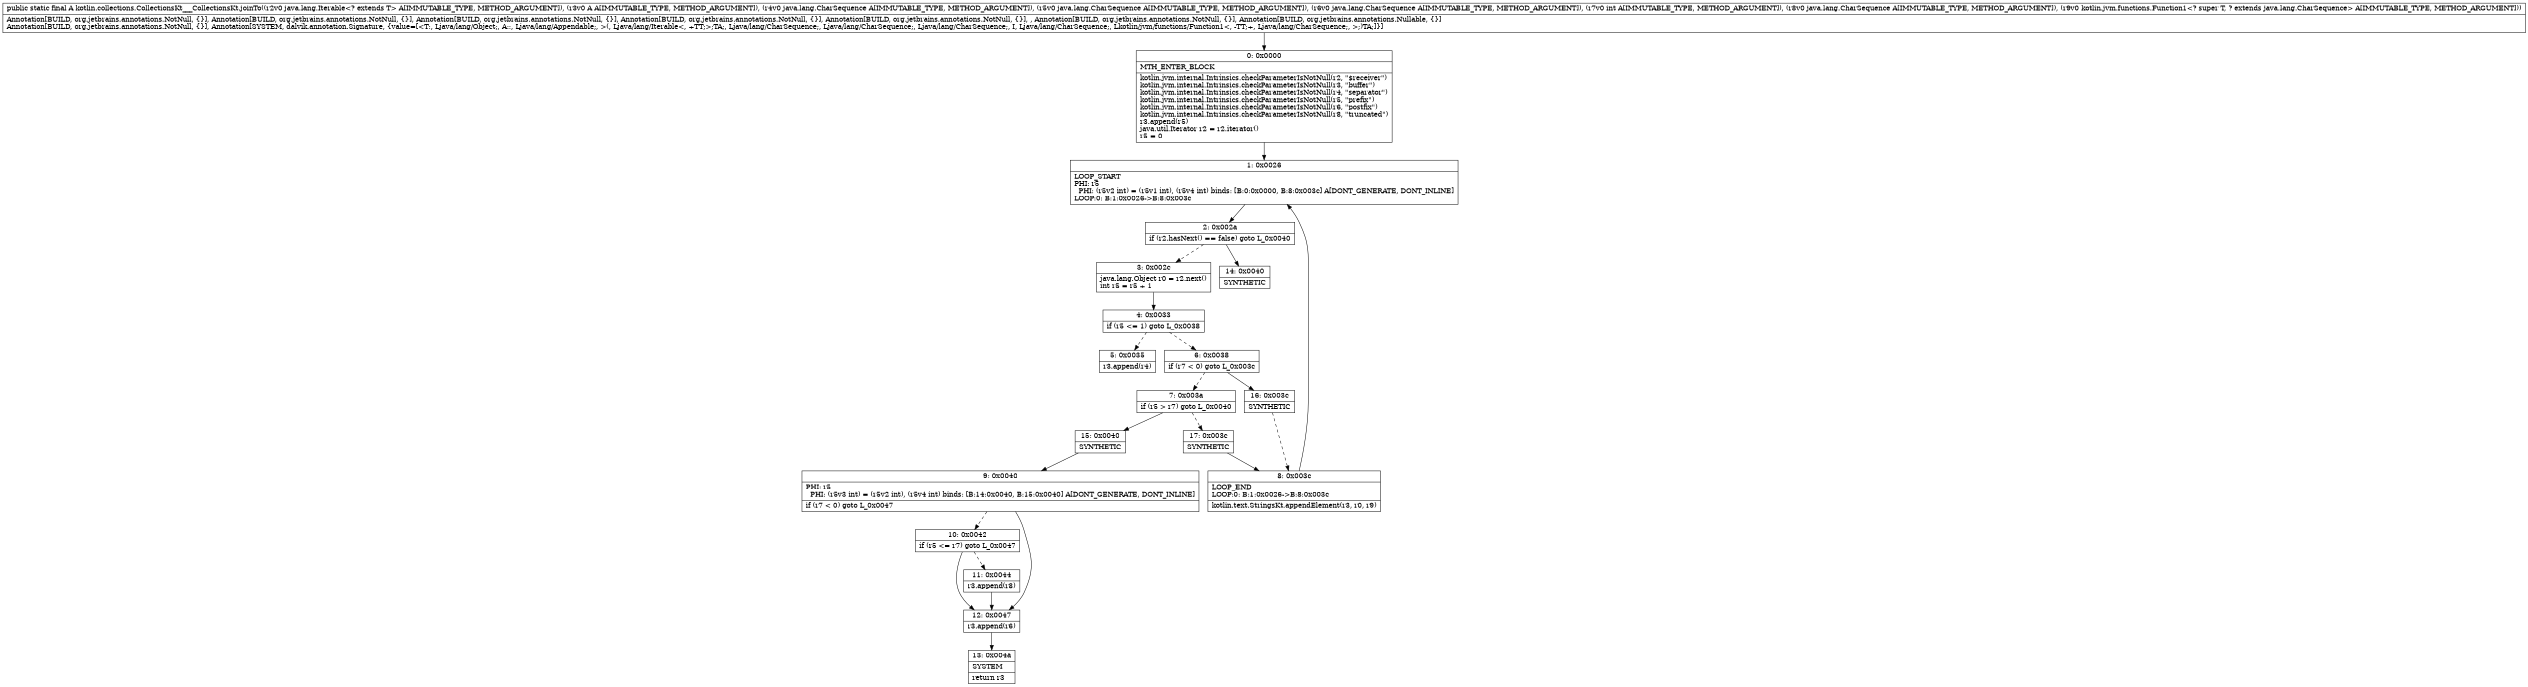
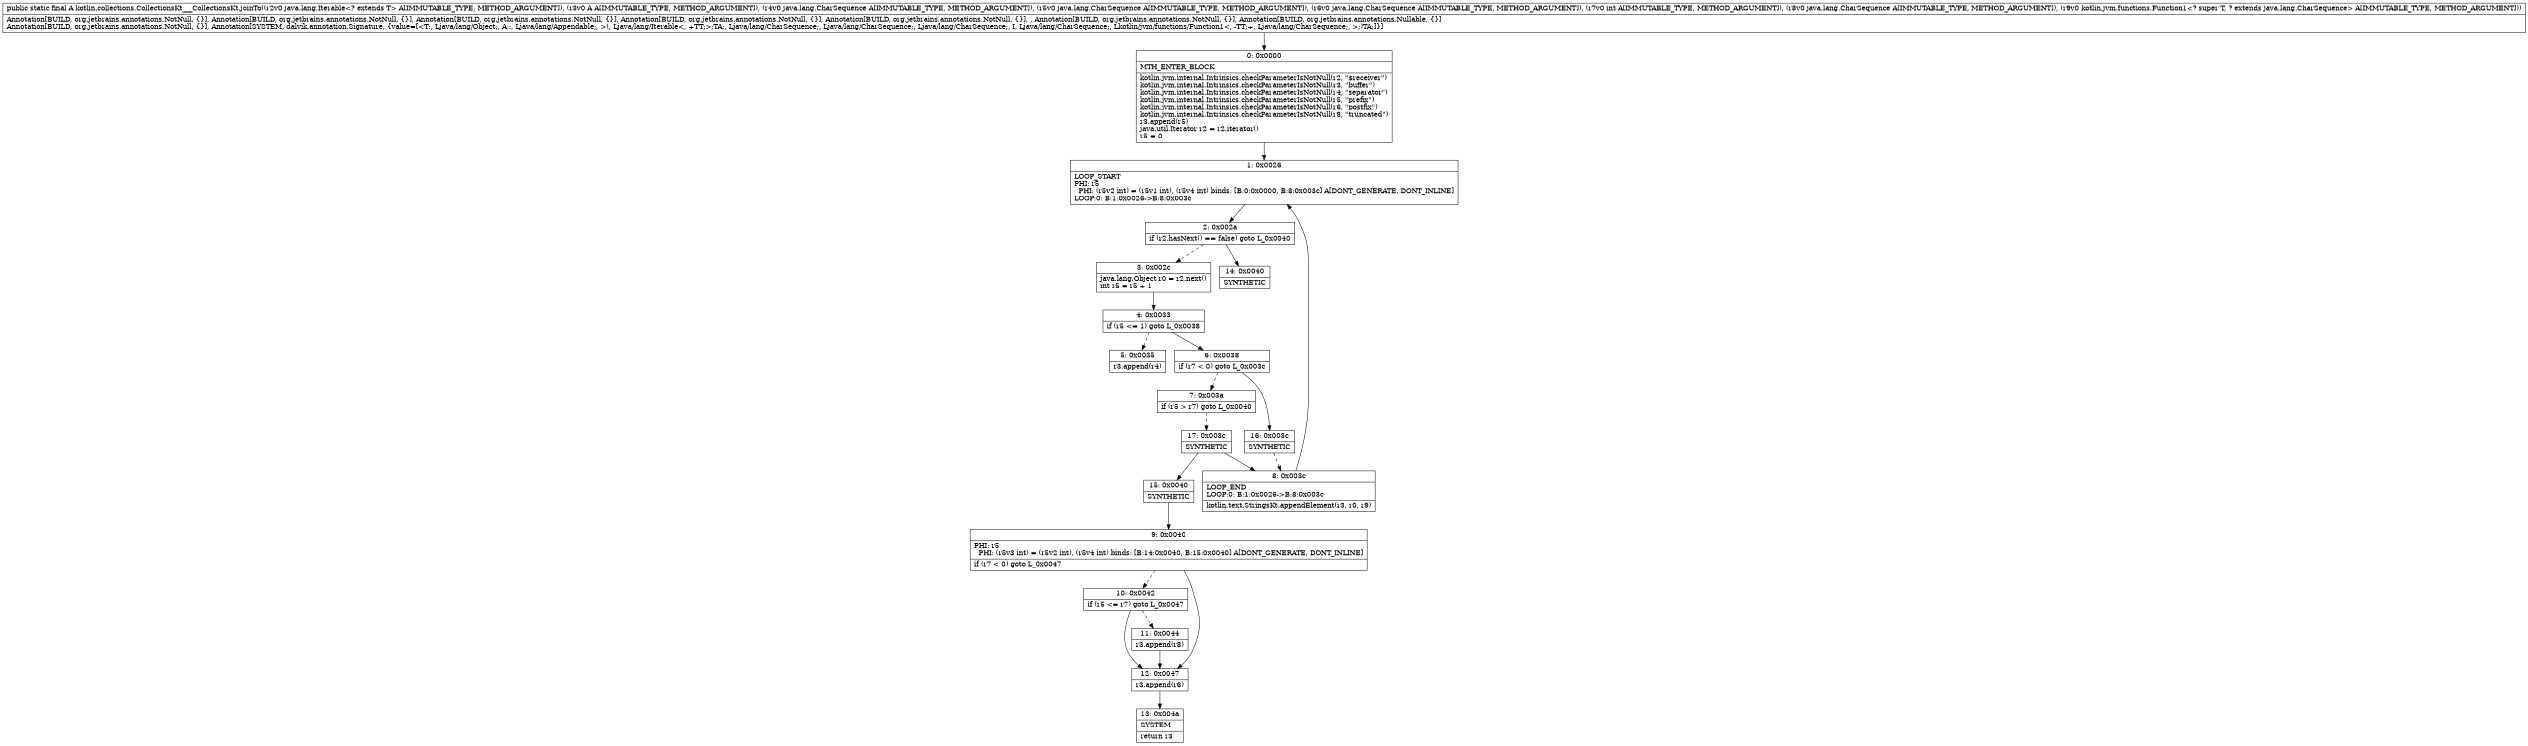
(1181, 340) -> (1186, 340)
(1145, 421) -> (1189, 465)
